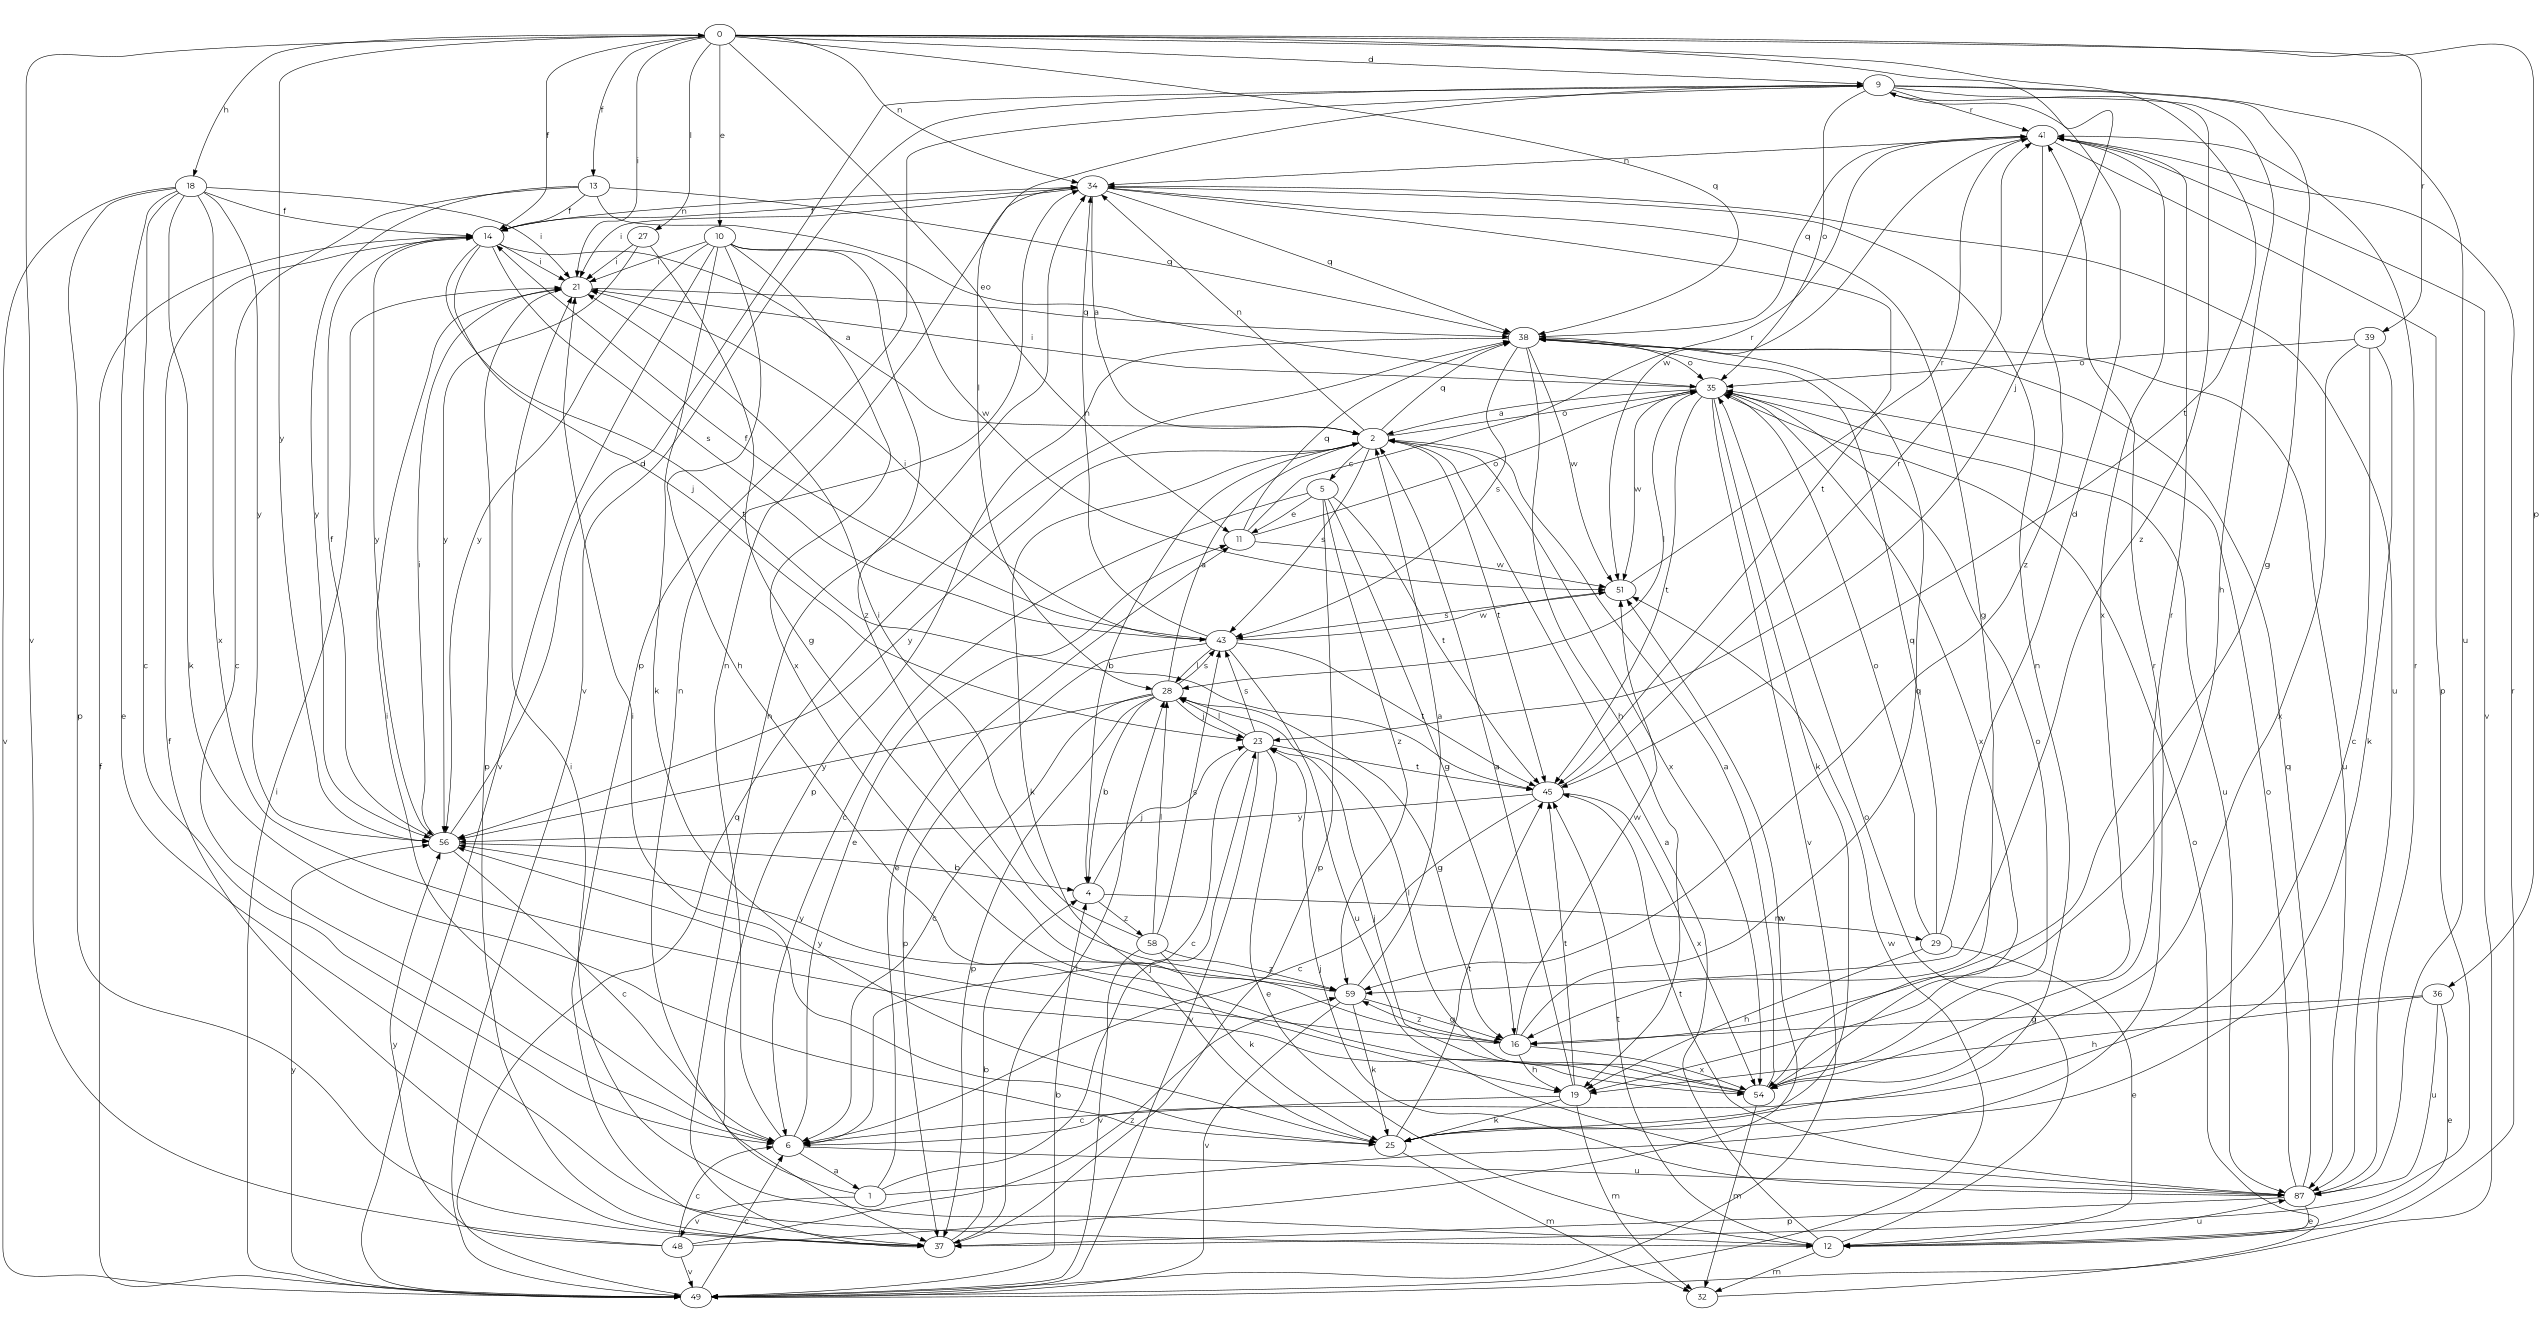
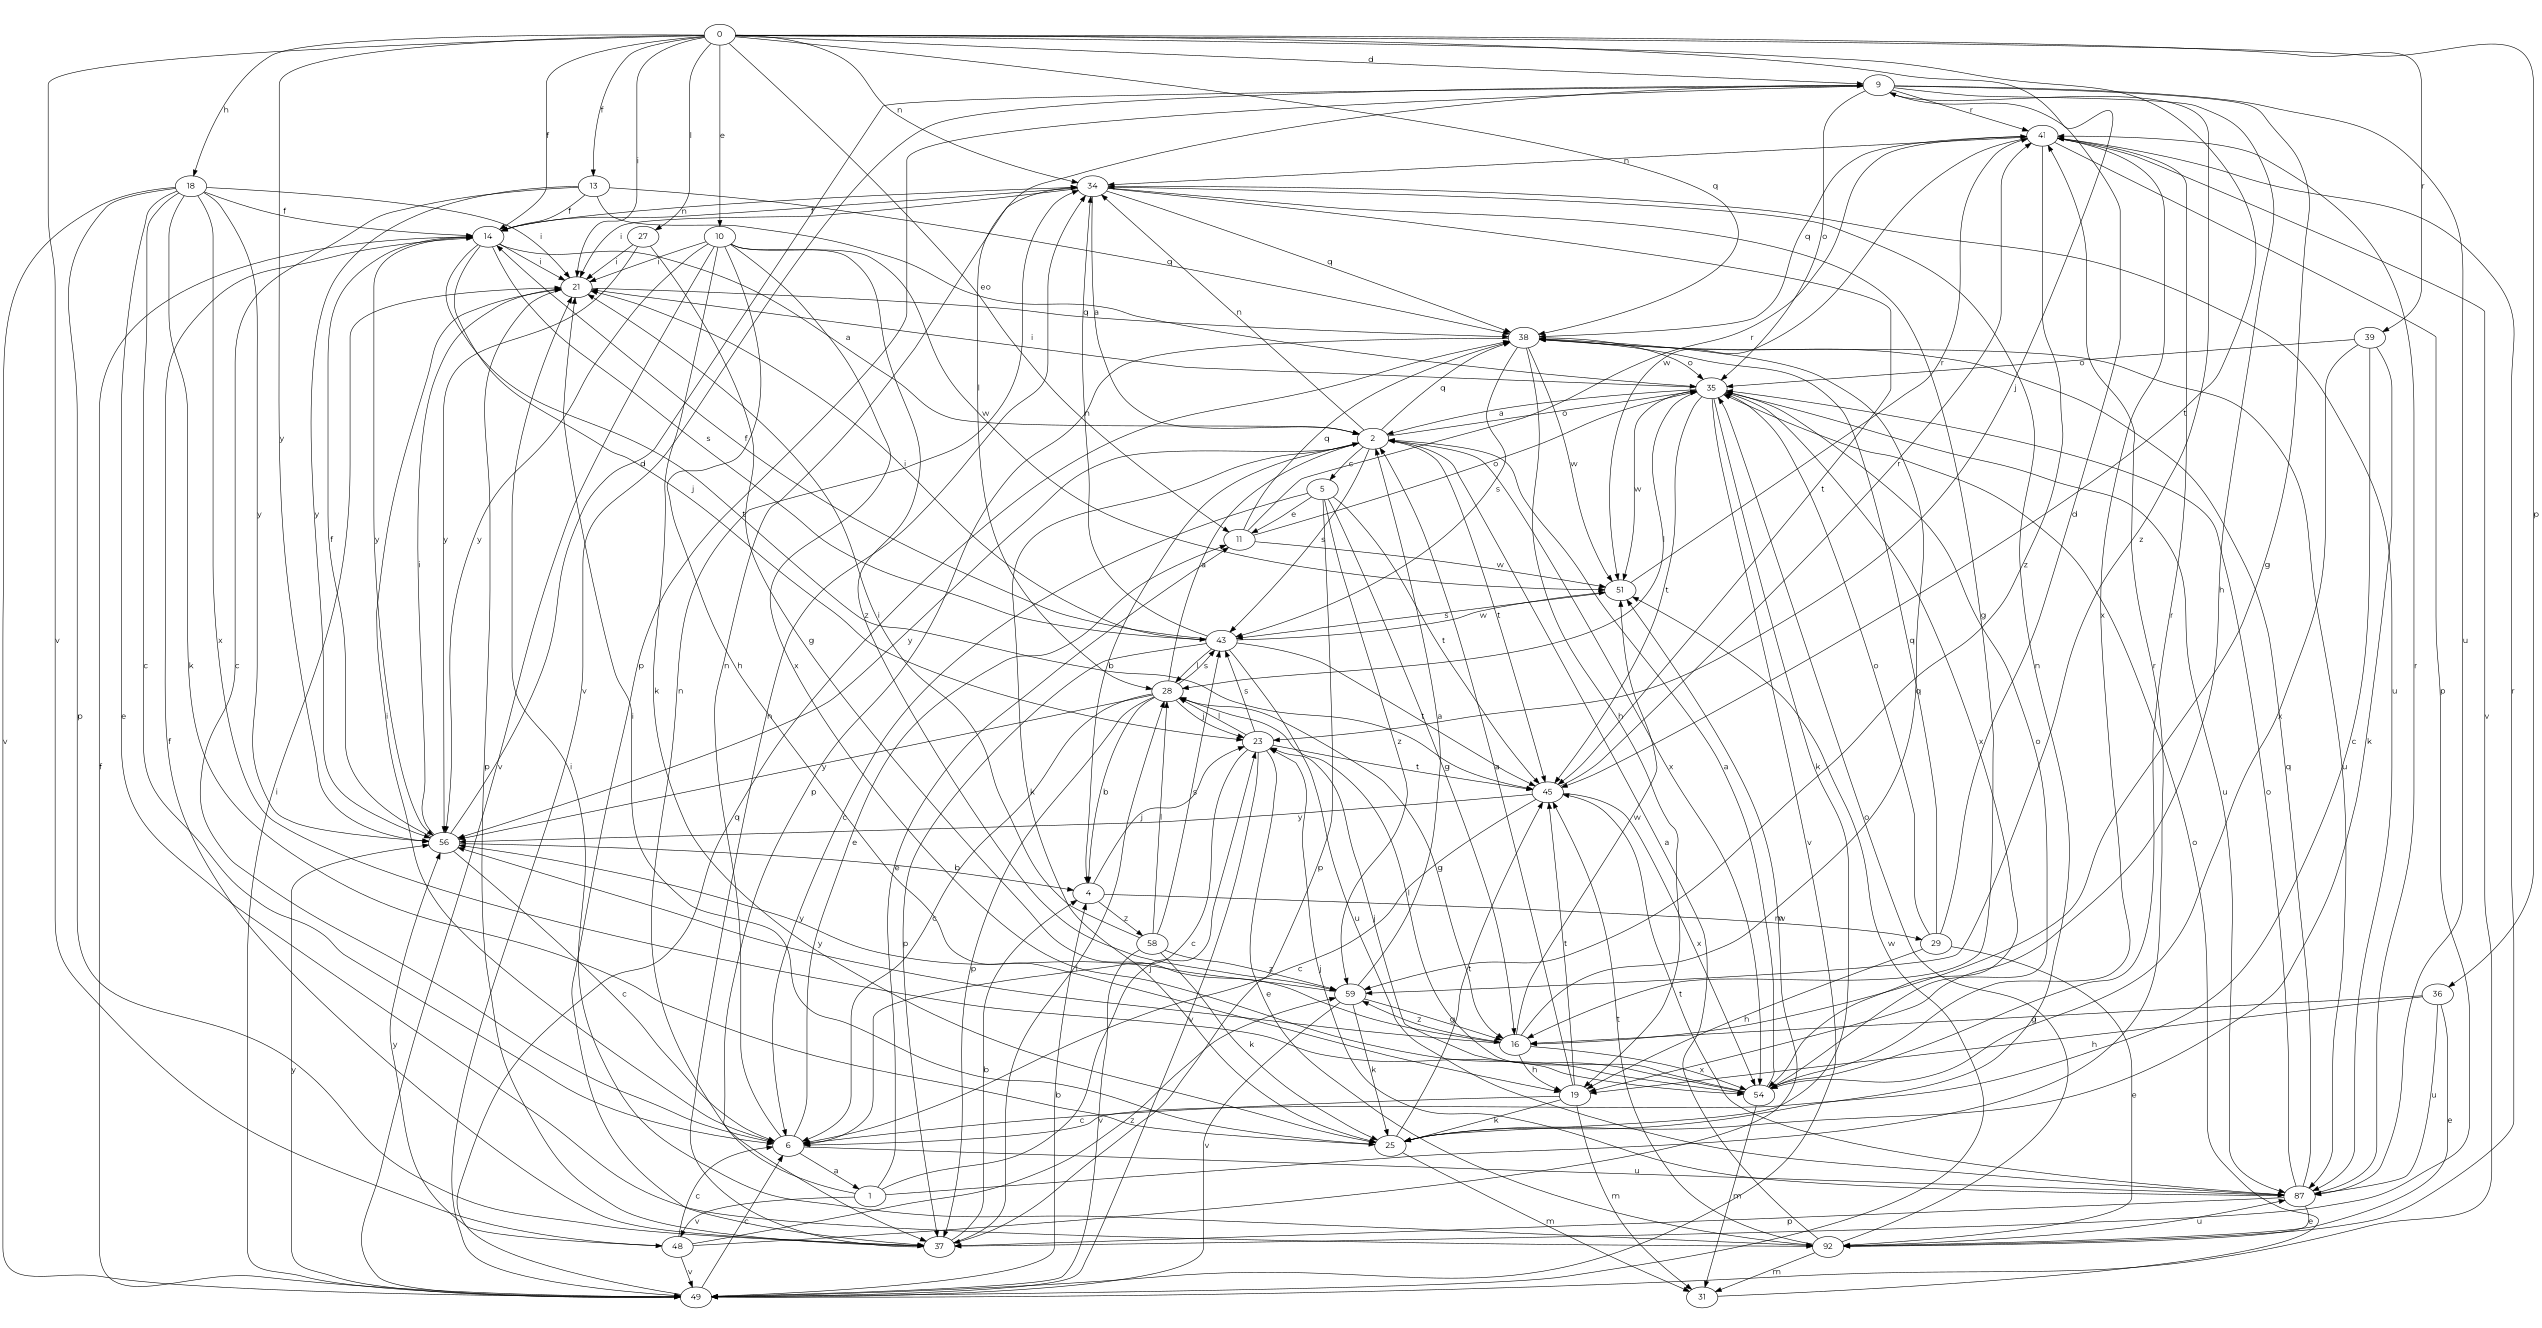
(30, 551) -> (55, 533)
(1828, 1247) -> (1828, 1247)
(1702, 1297) -> (1702, 1297)
